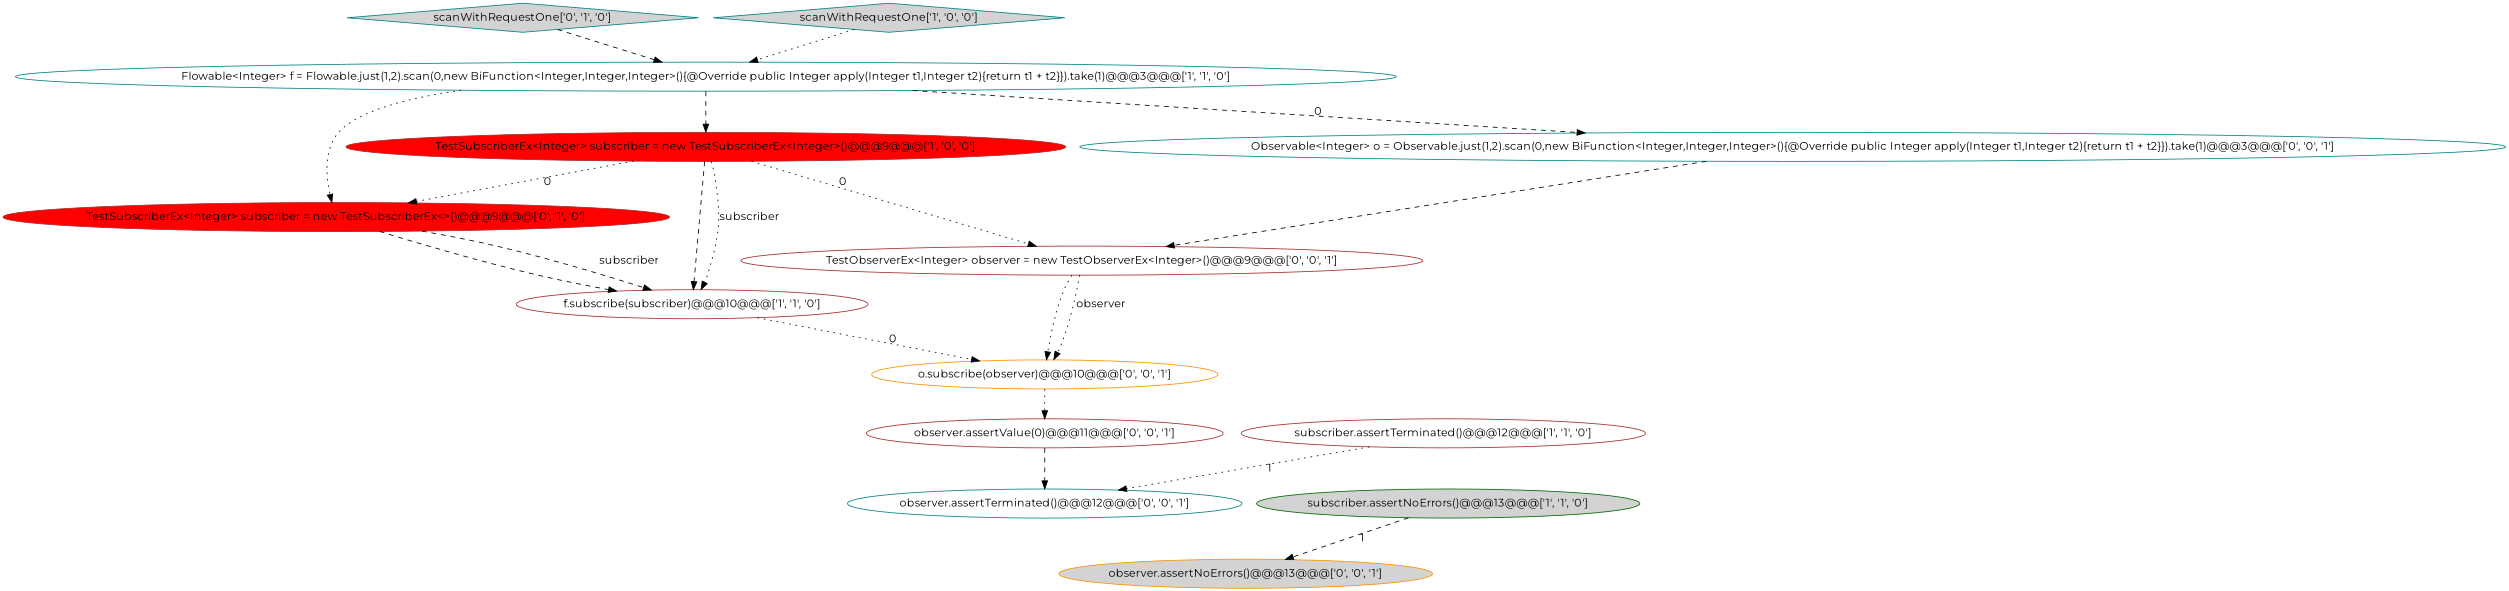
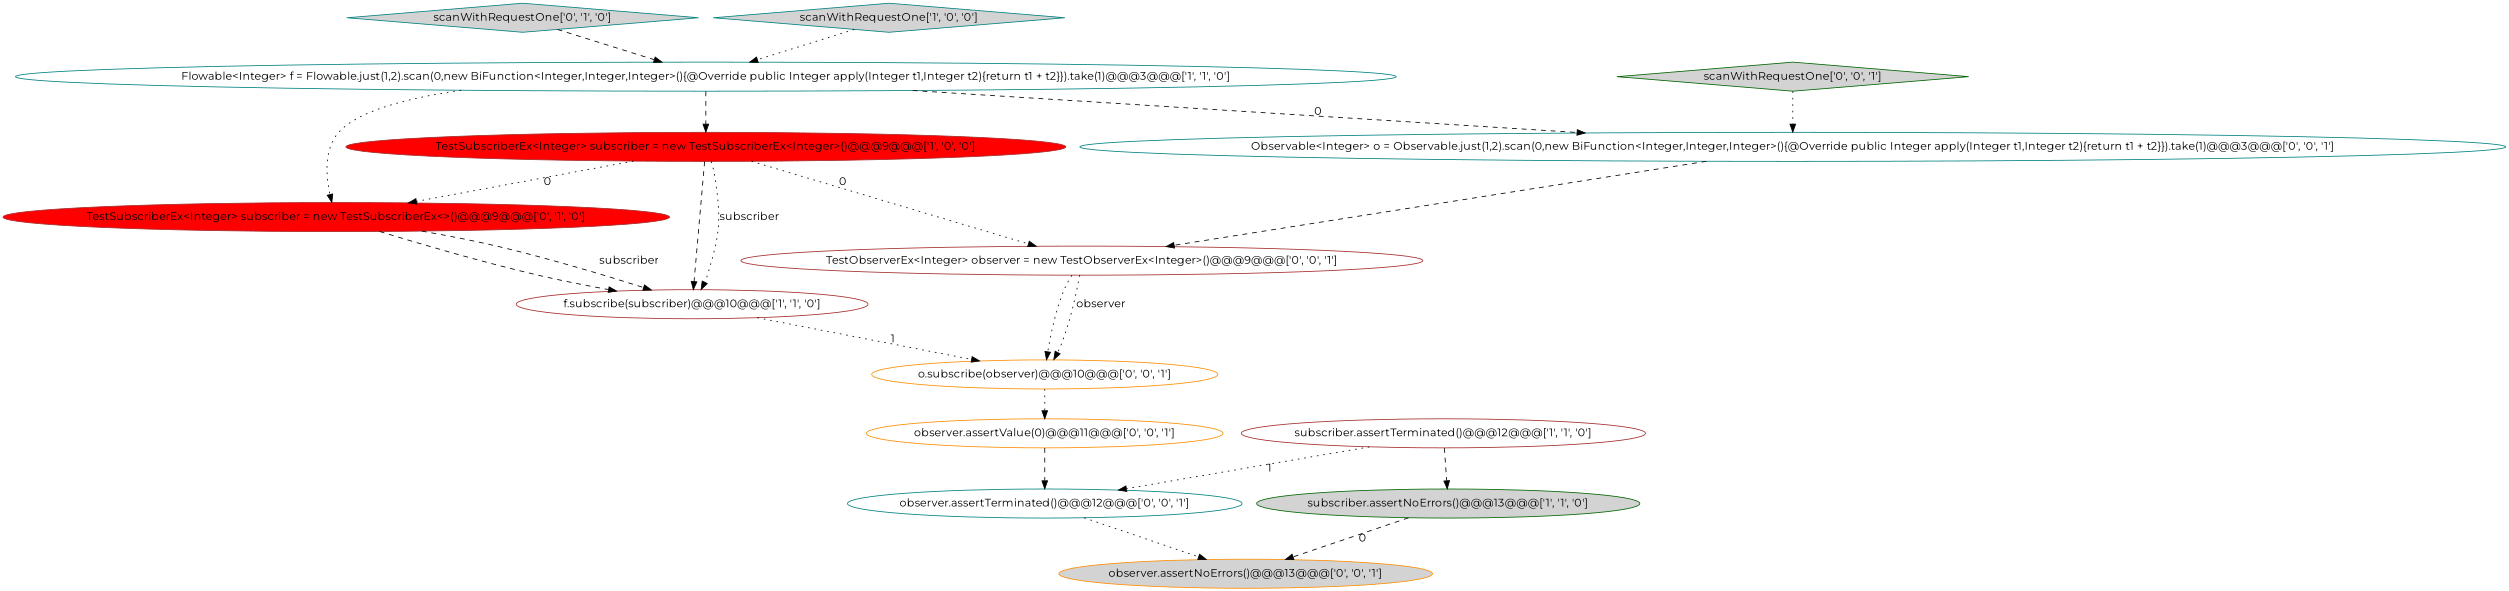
none -> (1793, 77)
(893, 339) -> (893, 339)
(1045, 433) -> (1045, 433)
none -> (1446, 464)
none -> (1141, 537)
(1363, 539) -> (1363, 539)
